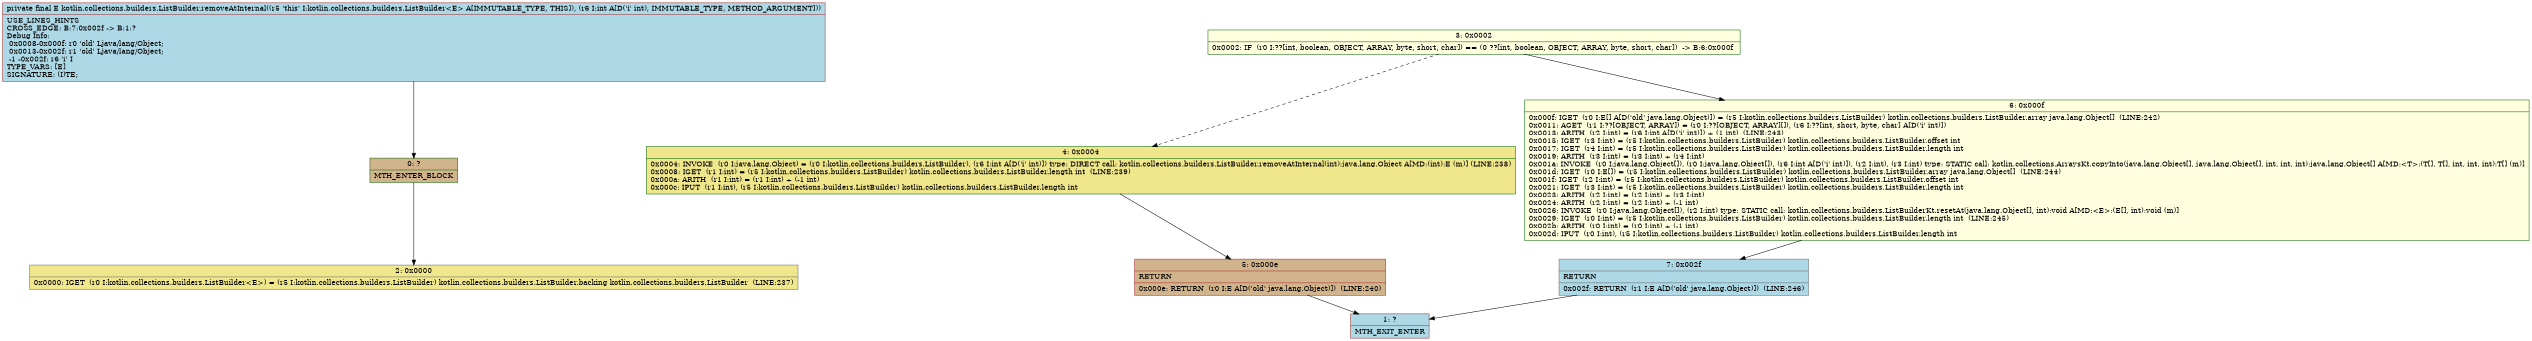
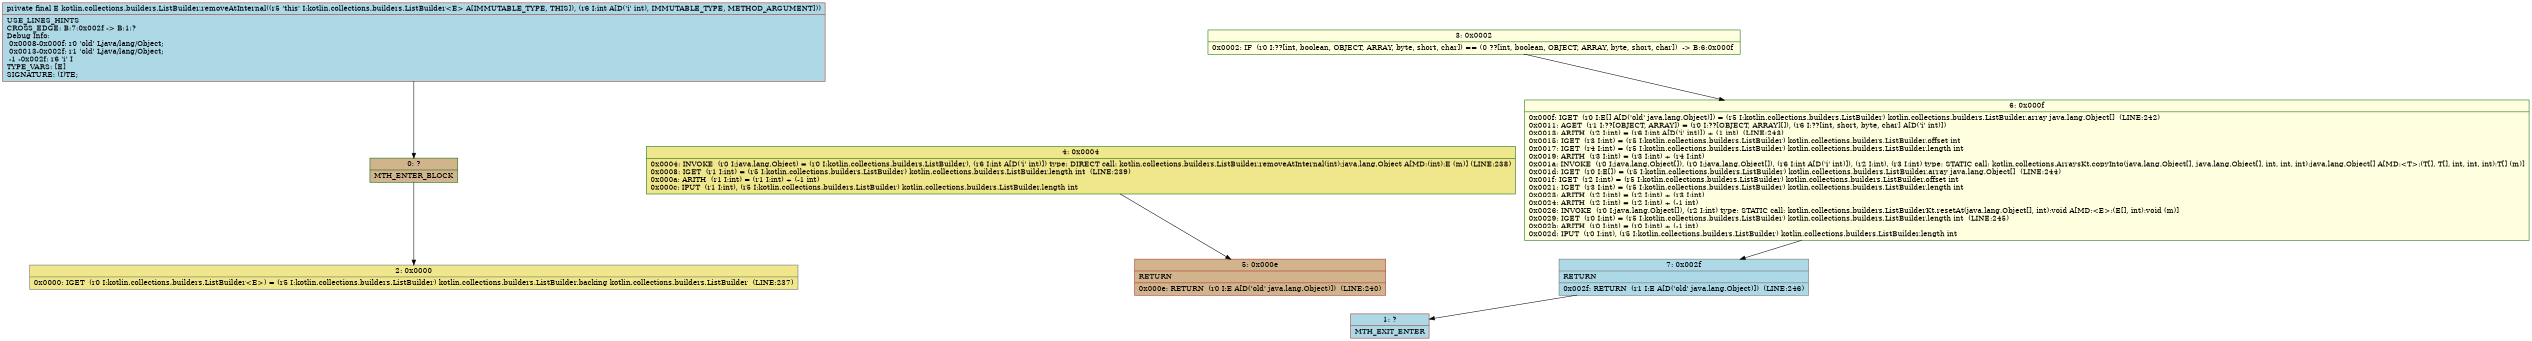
(1298, 100) -> none
(1331, 304) -> none
